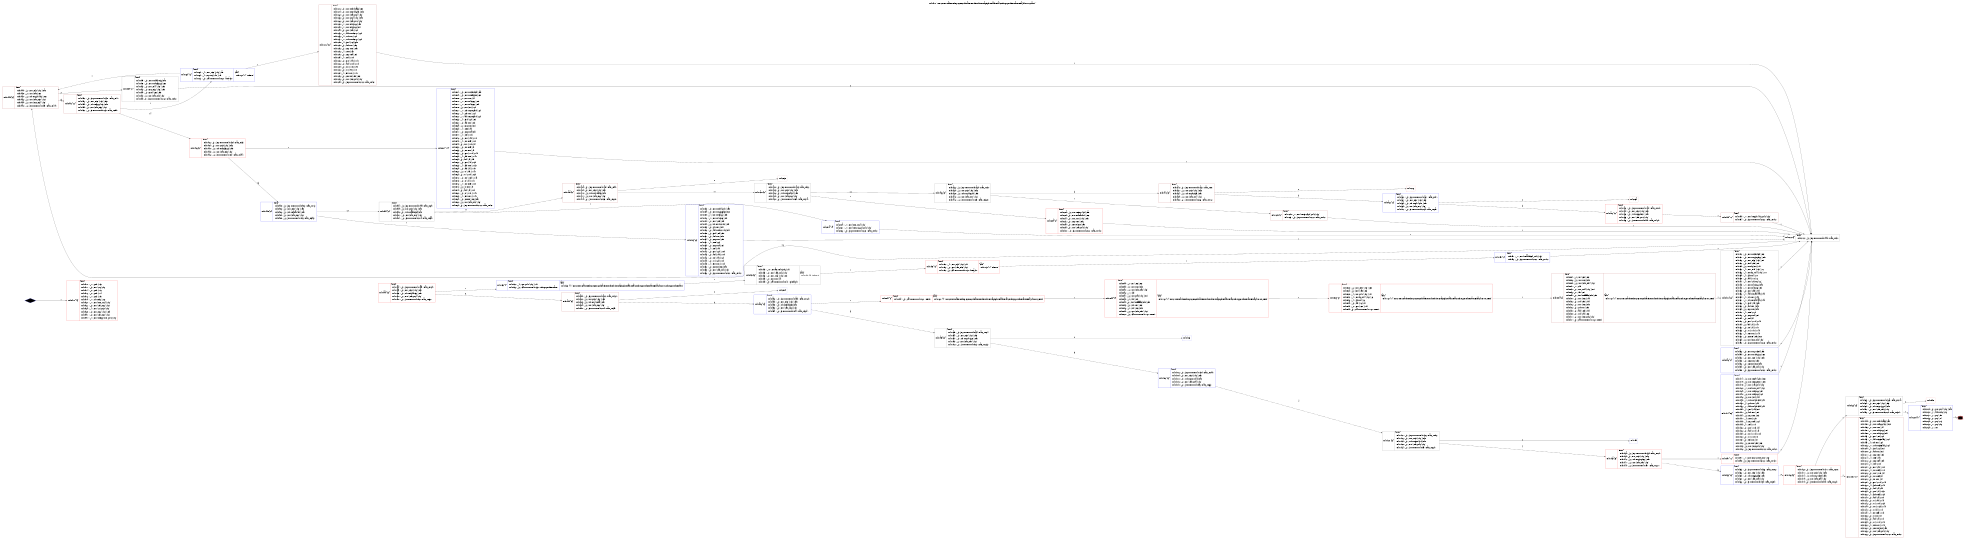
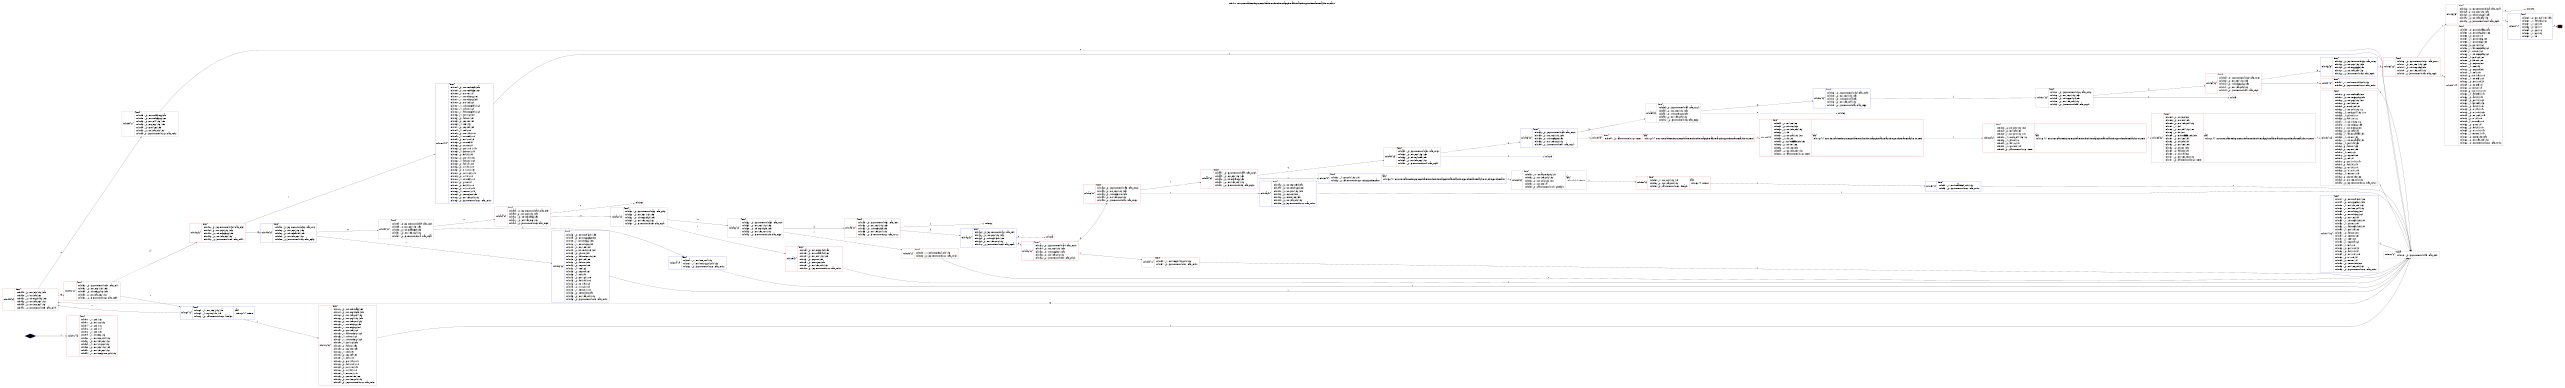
none -> (1112, 194)
